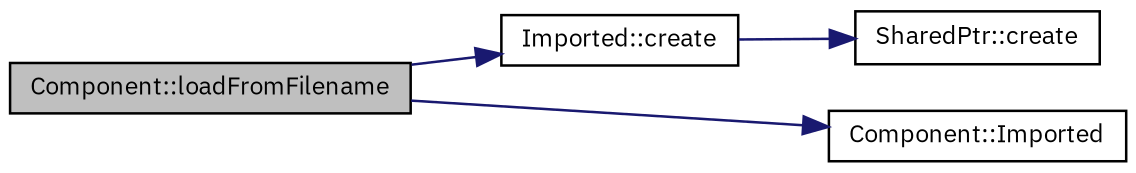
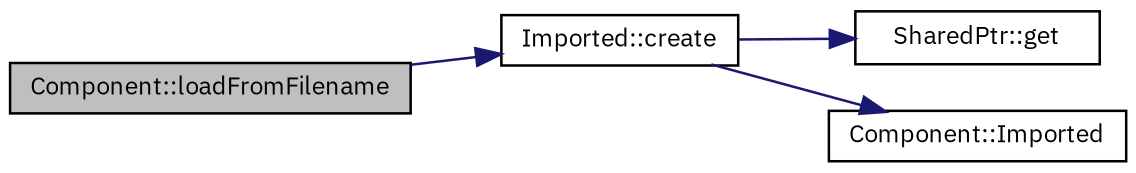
(978, 38) -> (978, 38)
(607, 113) -> (786, 85)
